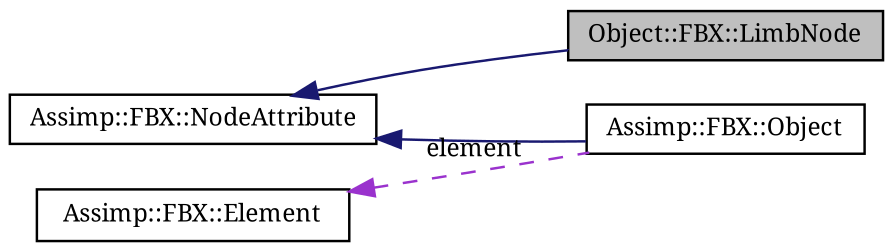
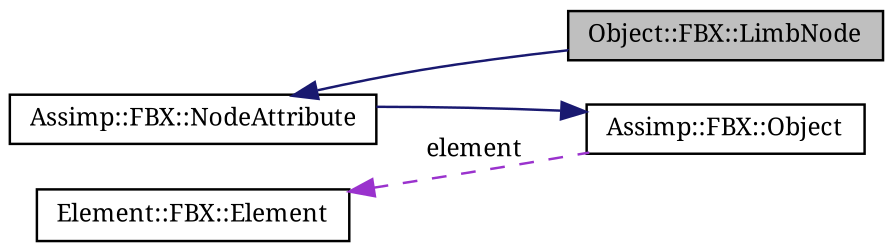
(494, 141) -> (468, 108)
(193, 215) -> (193, 215)
